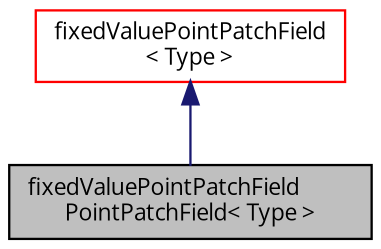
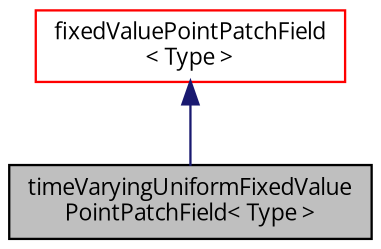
(190, 202) -> (190, 202)
